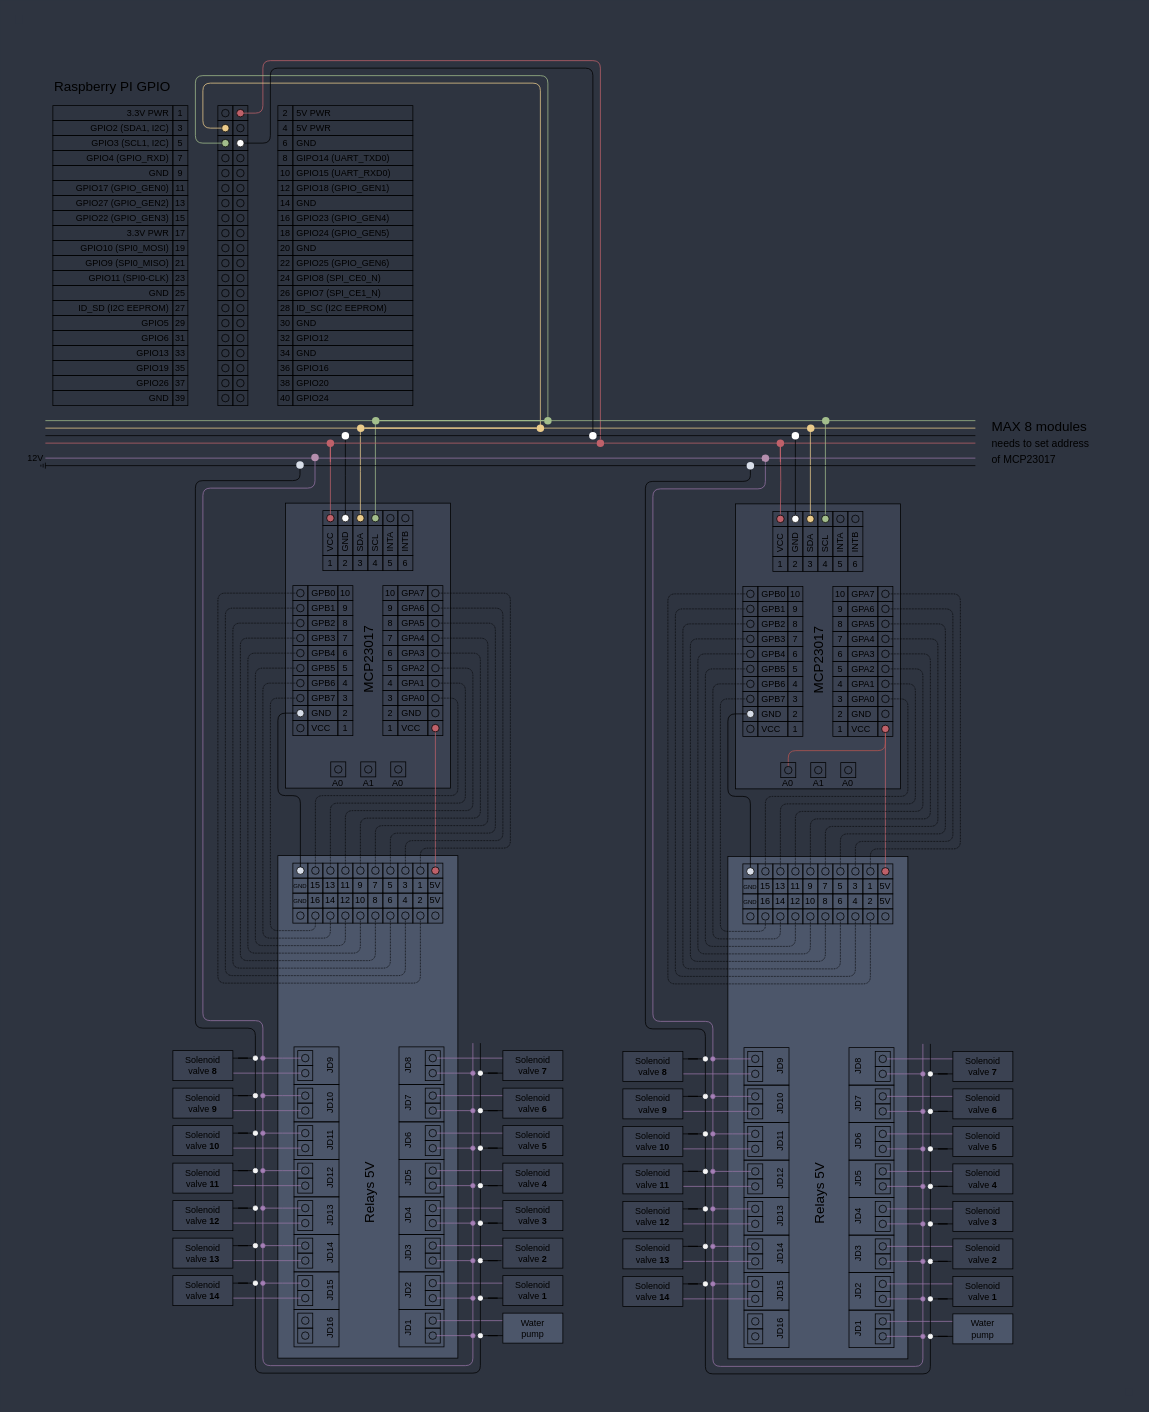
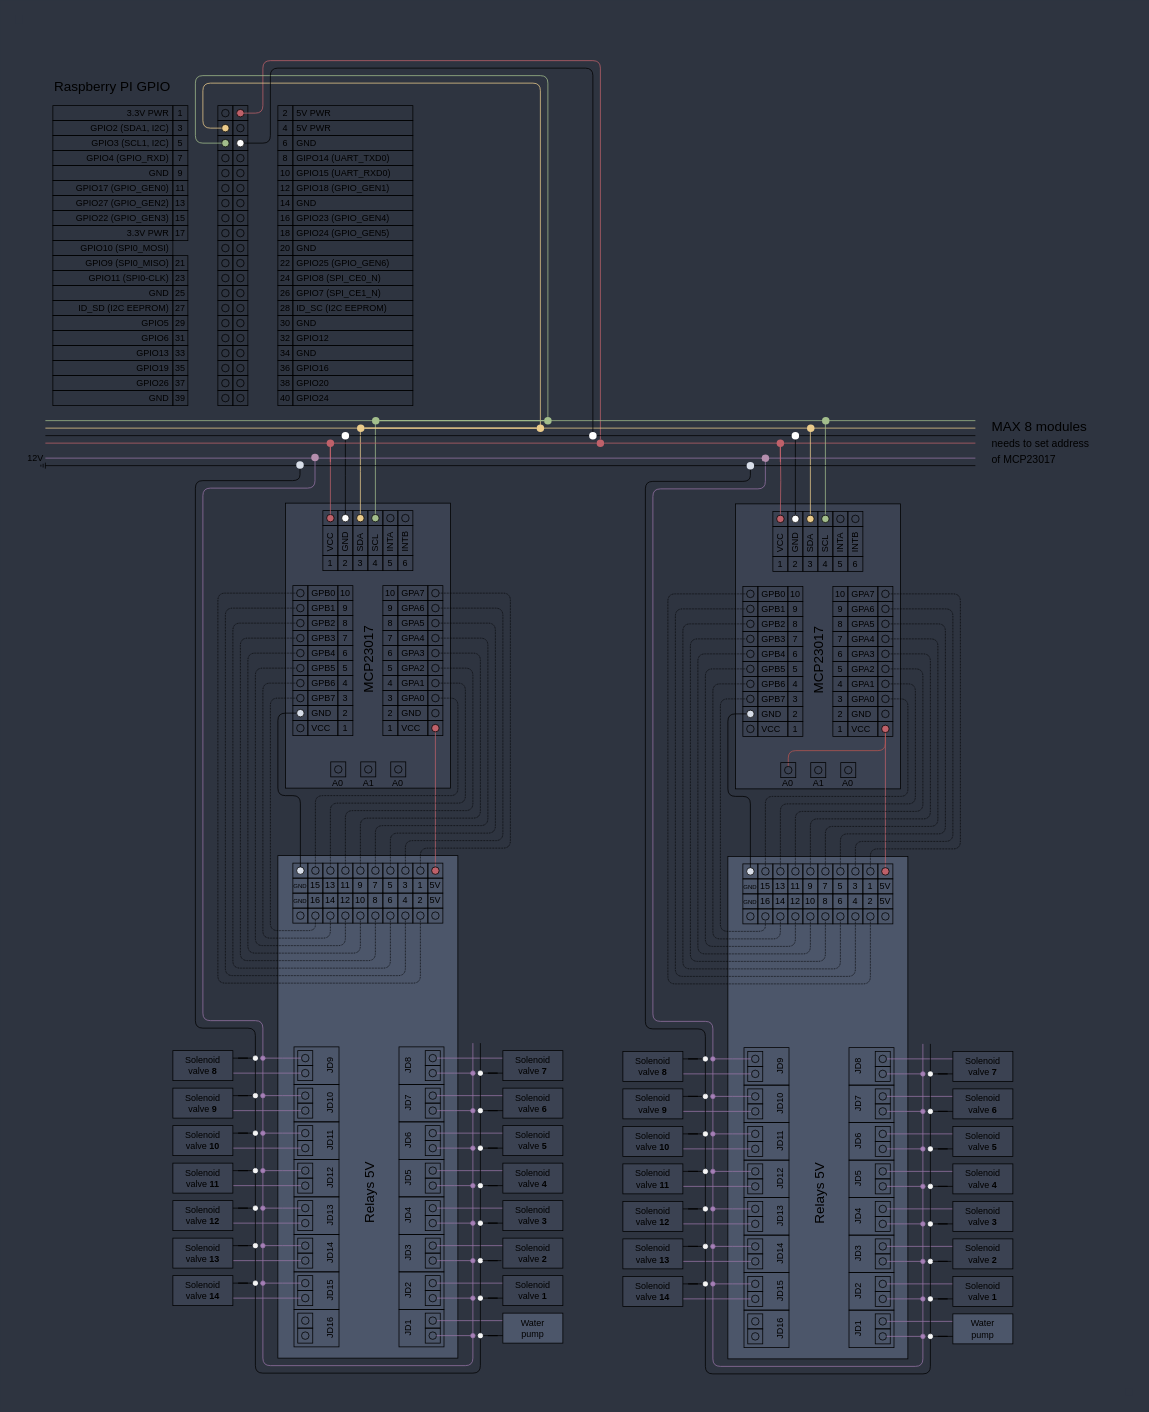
(180, 248) -> none
